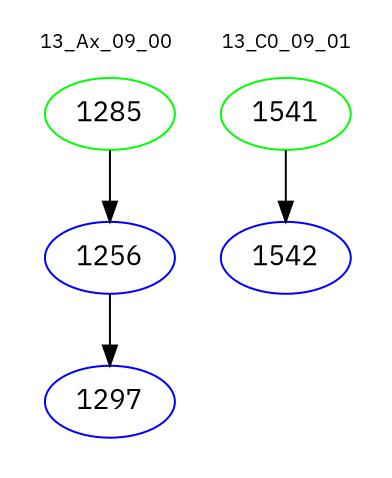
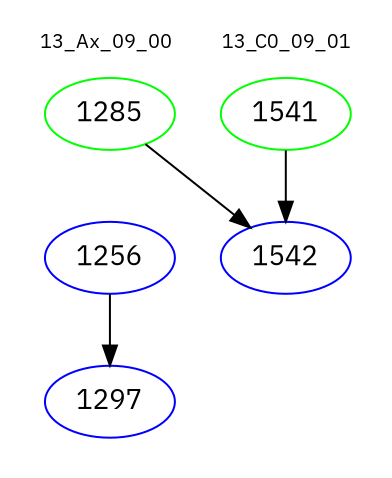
(110, 176) -> (177, 169)
